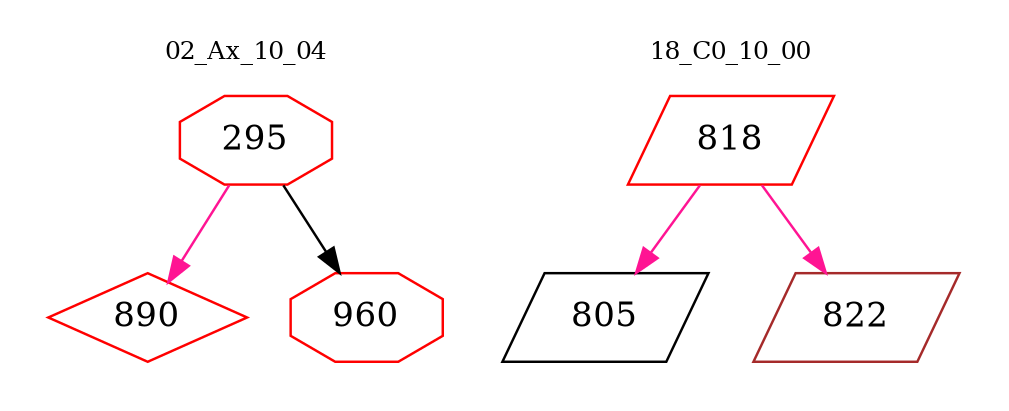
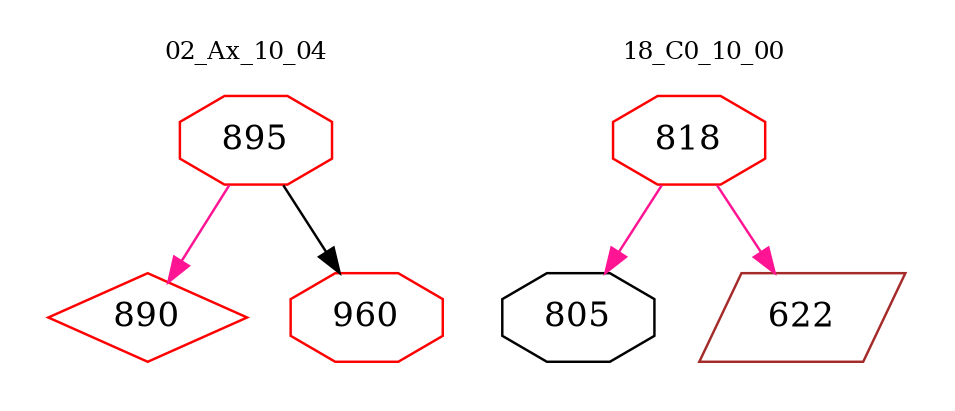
(256, 140) -> (256, 140)
(731, 140) -> (689, 140)
(605, 317) -> (578, 317)
(856, 317) -> (802, 317)
